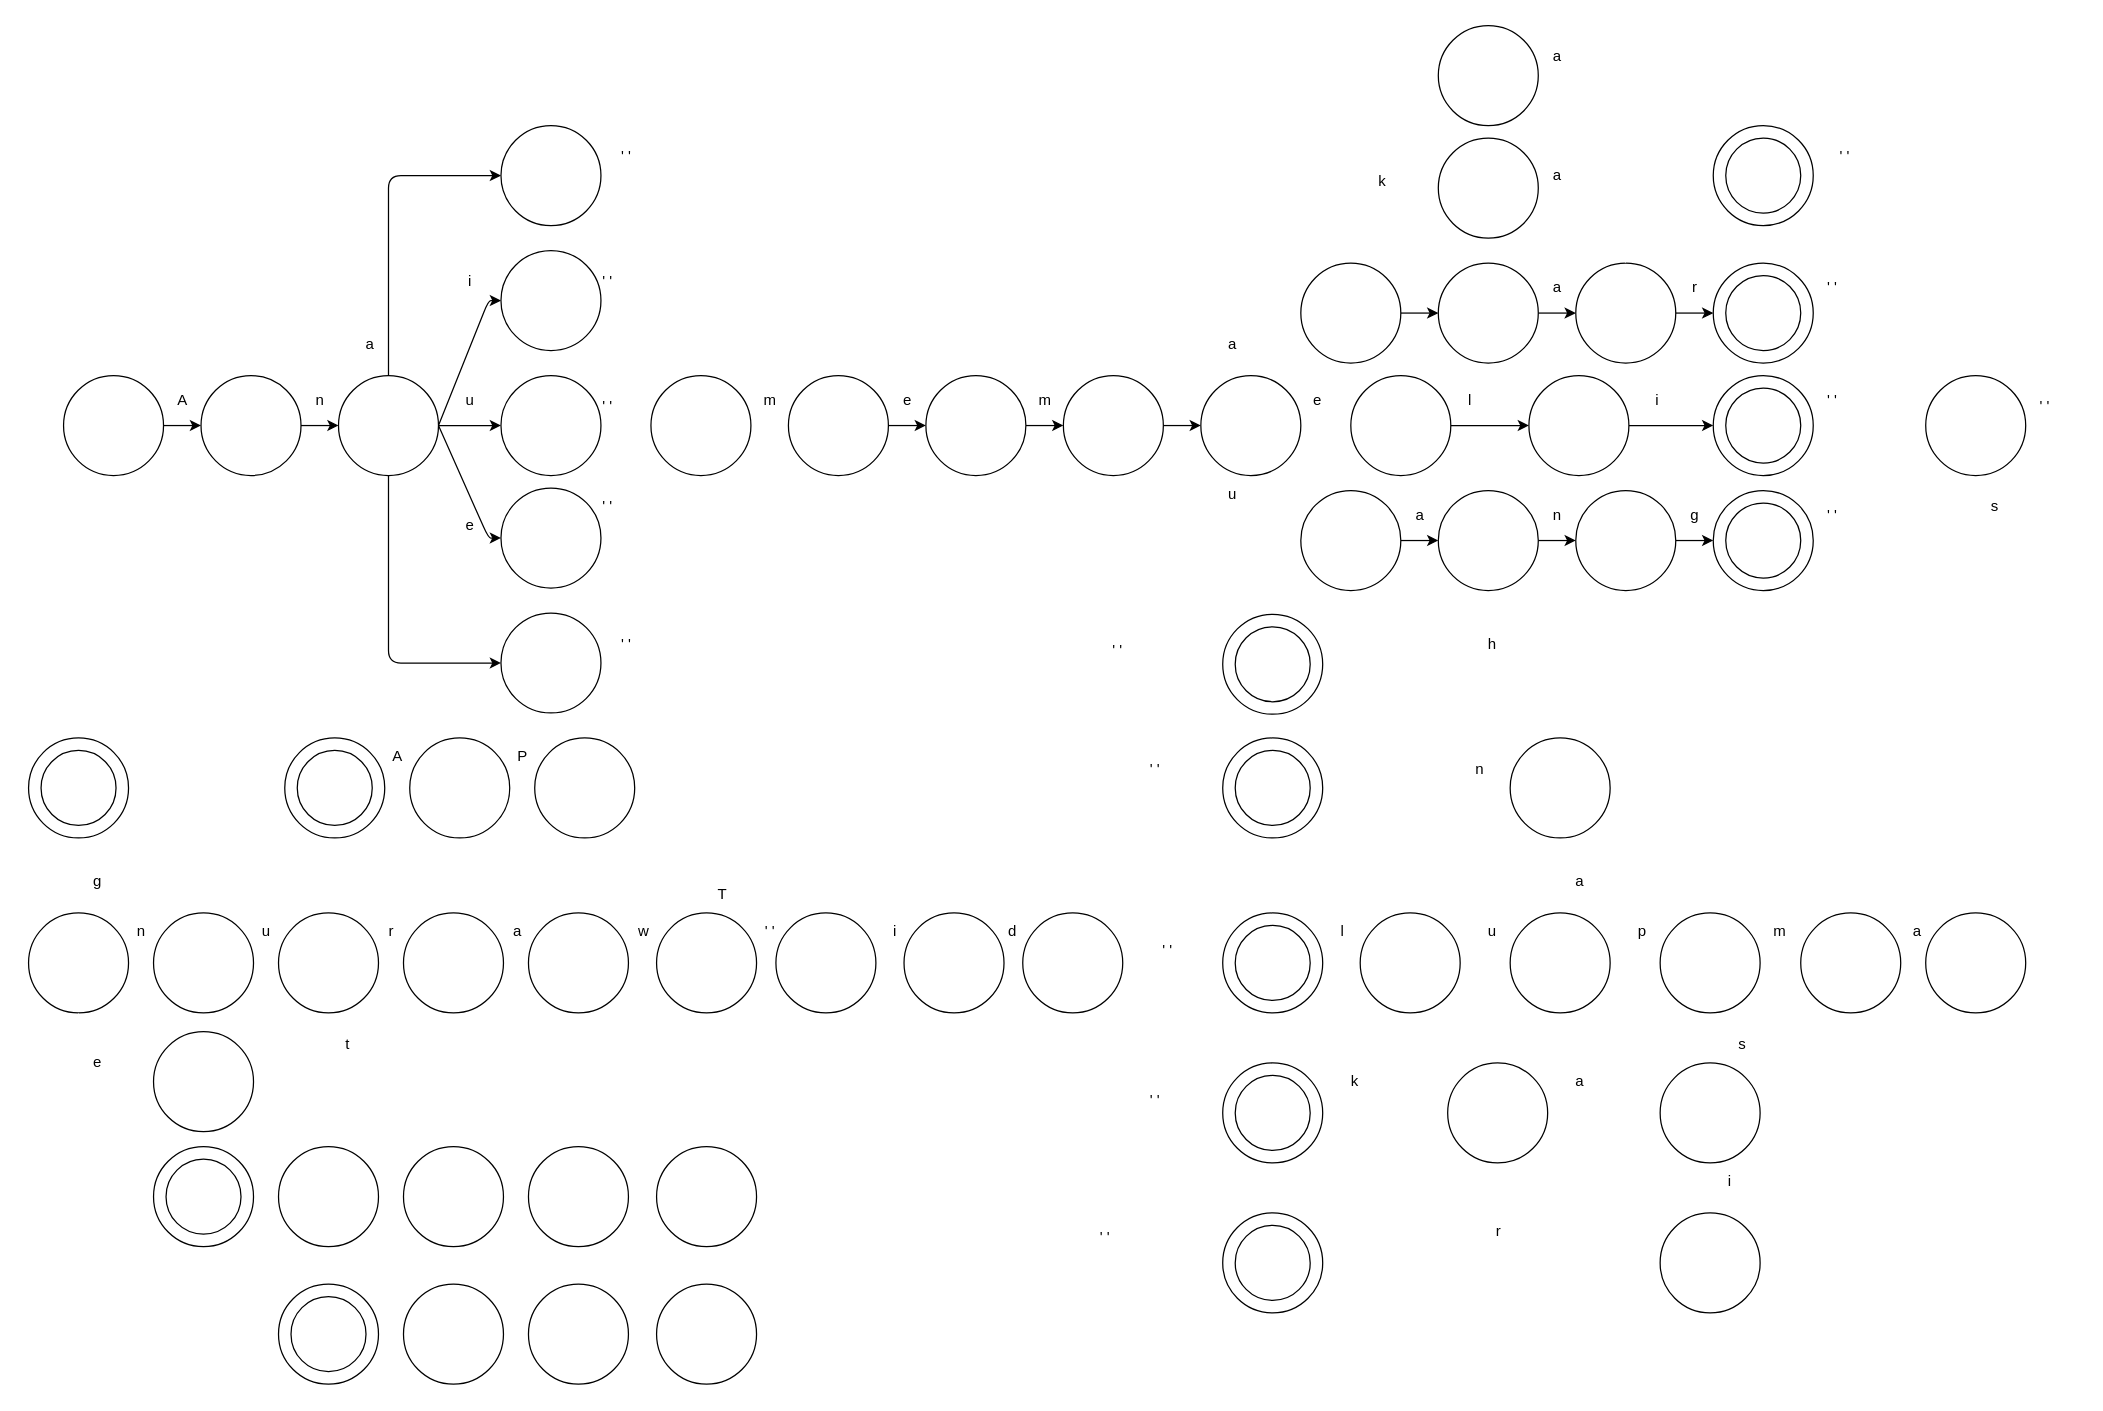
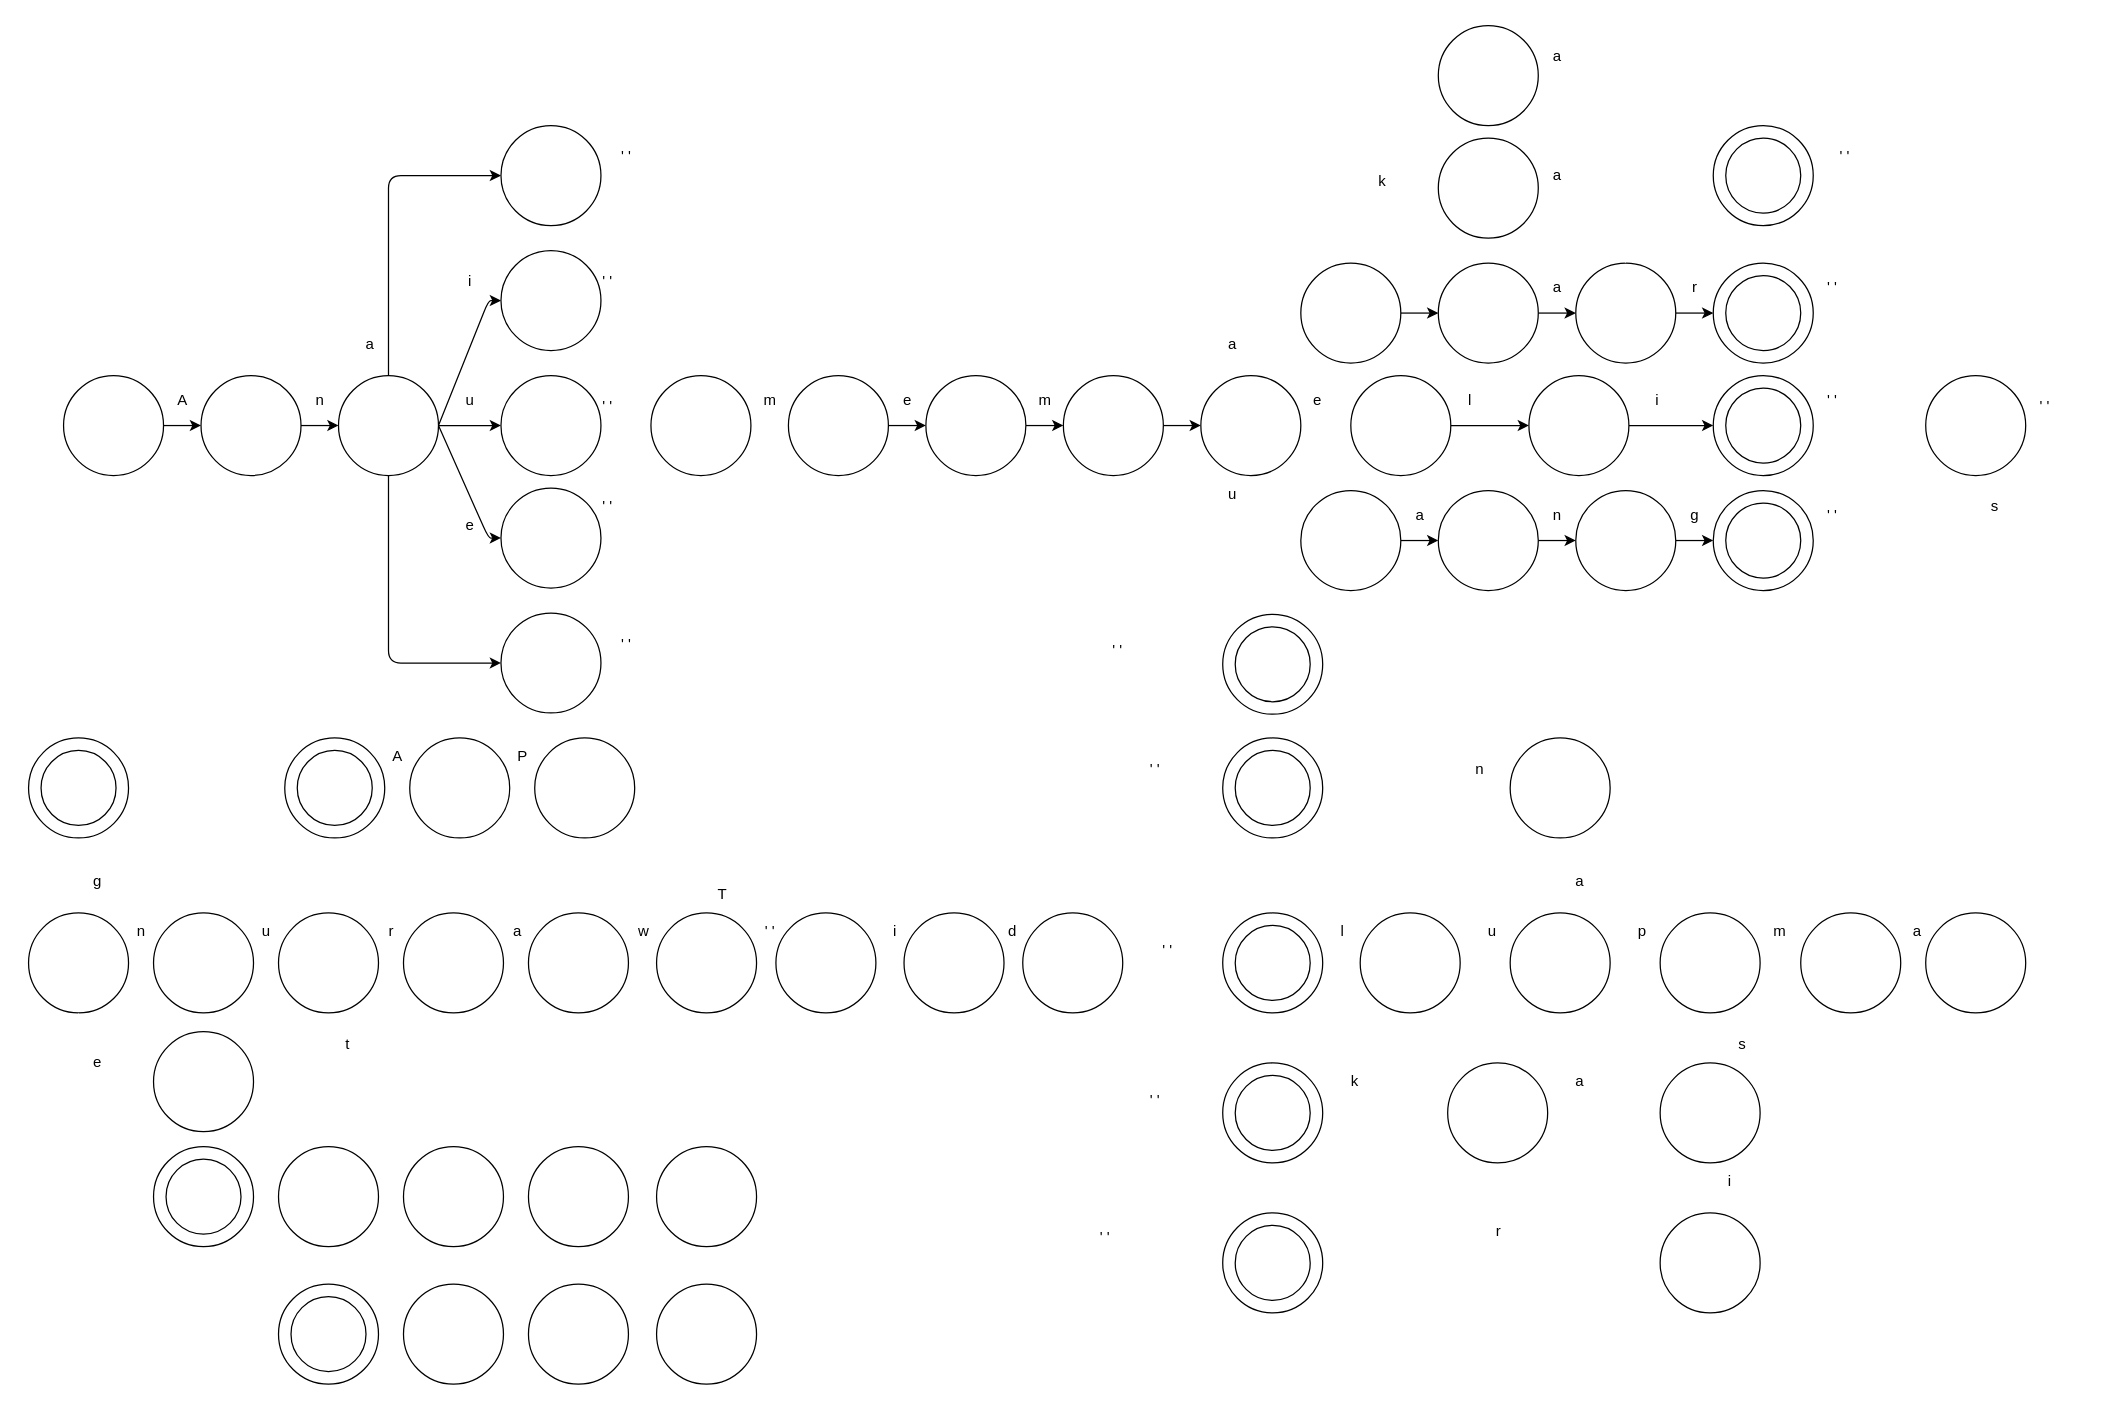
(1491, 644) -> none
